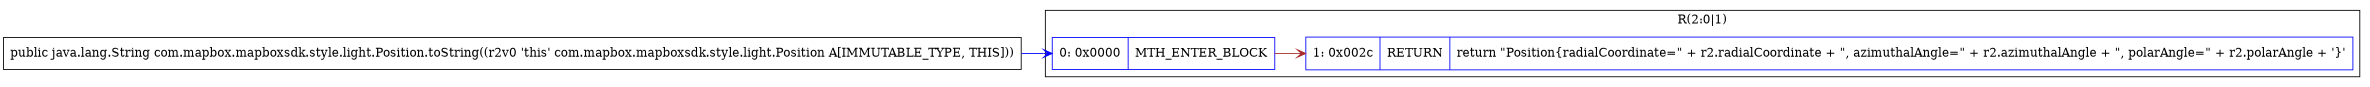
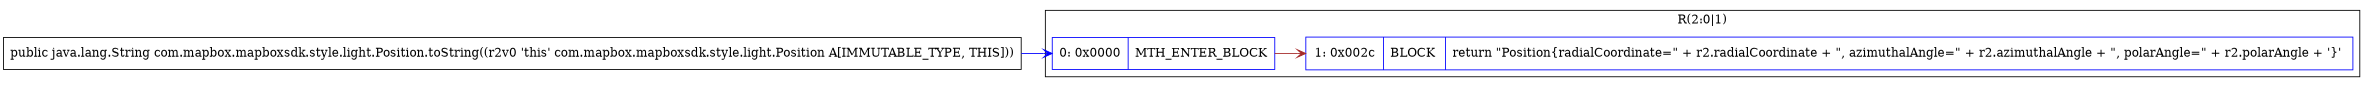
(1415, 53) -> (1413, 53)
